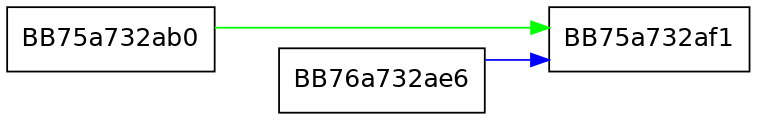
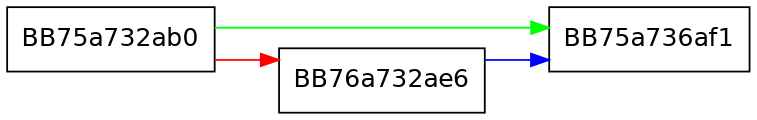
(649, 39) -> (649, 39)
none -> (238, 60)
